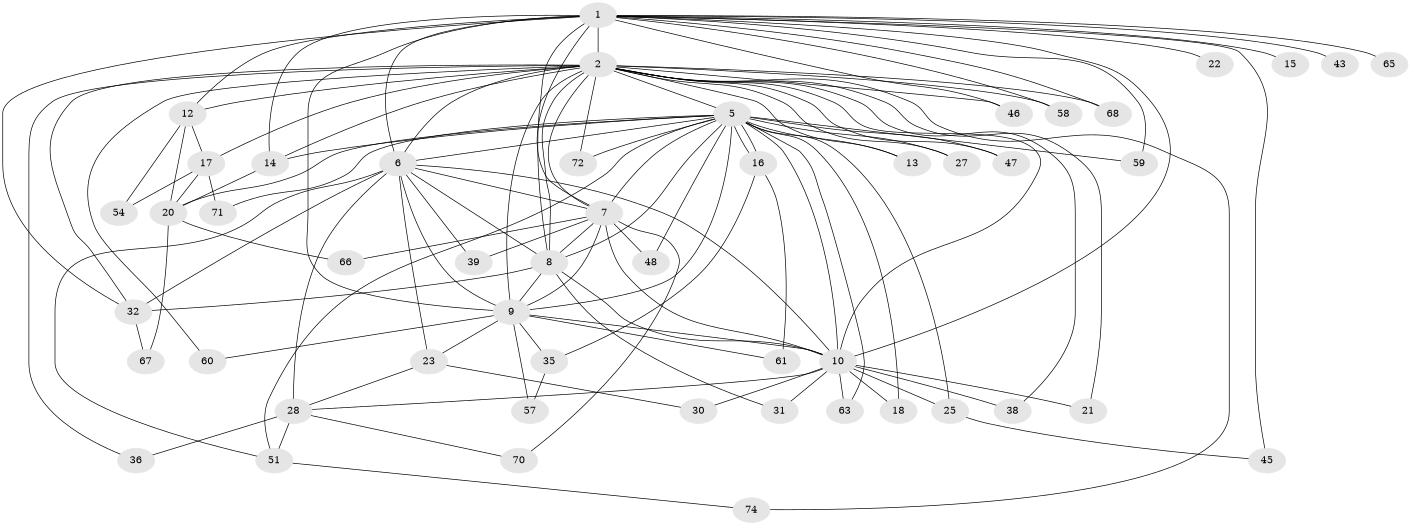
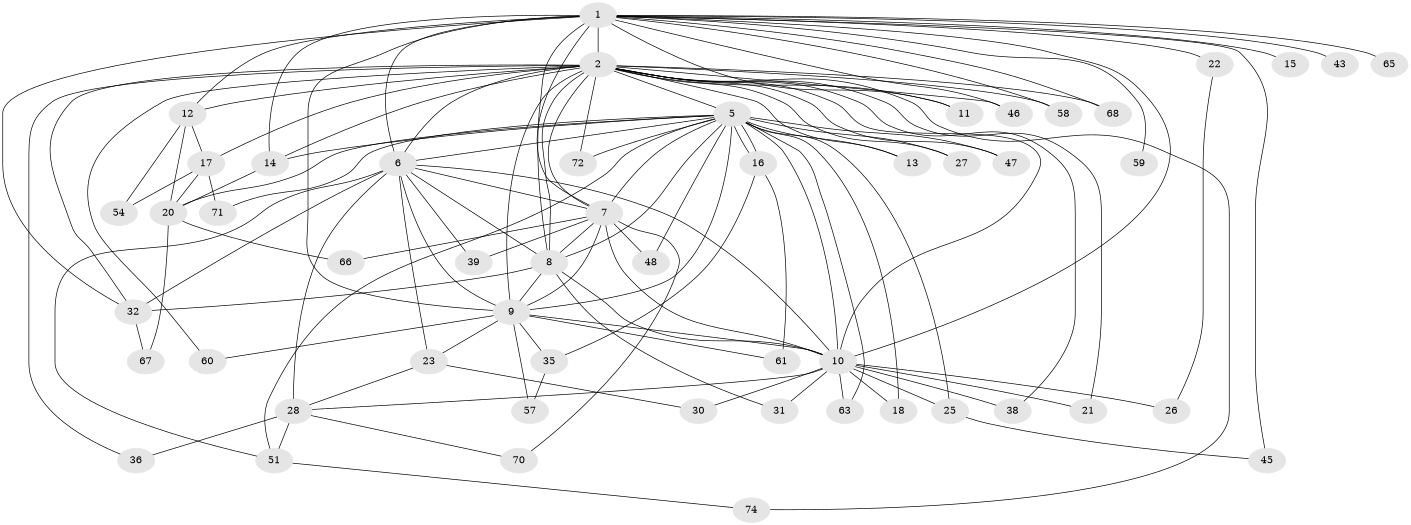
none -> (965, 114)
(982, 144) -> none
none -> (1172, 411)
